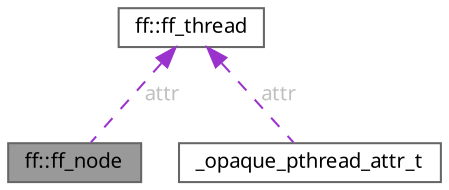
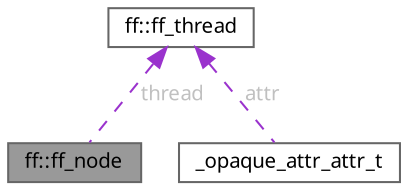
(161, 95) -> (171, 95)
(310, 163) -> (289, 163)
